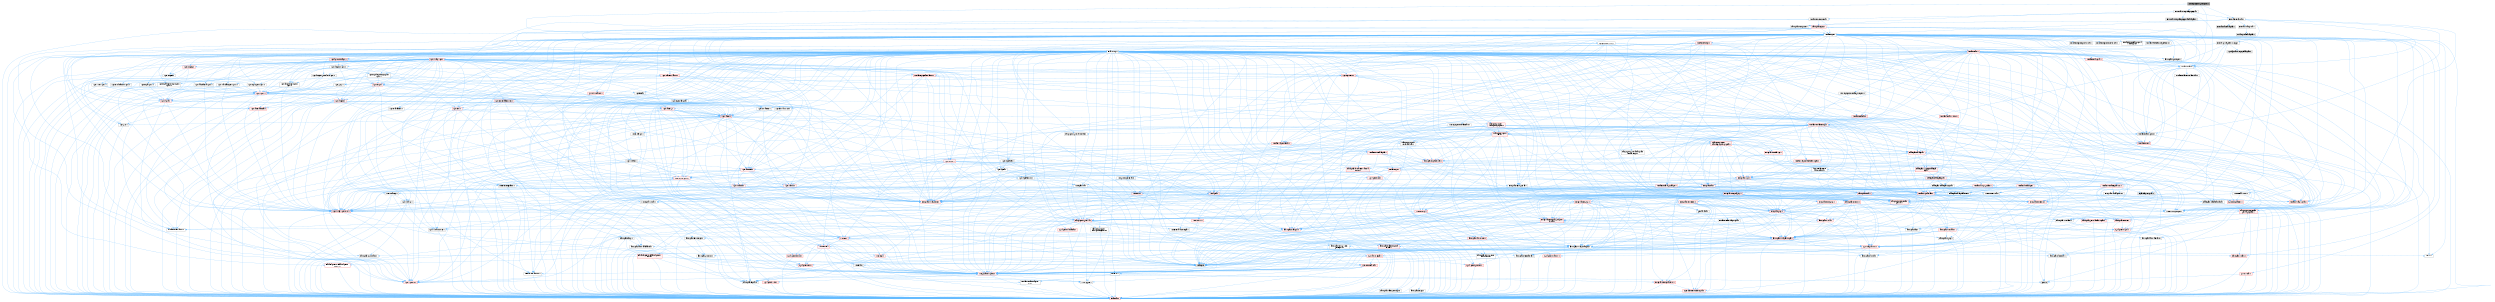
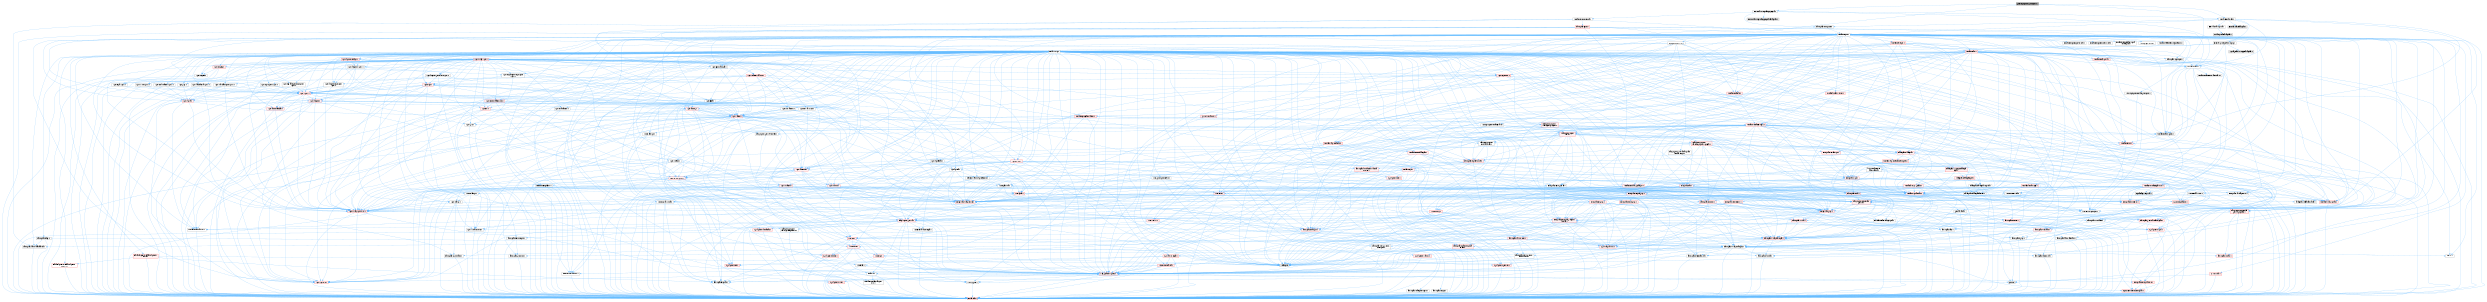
none -> (2147, 43)
(658, 79) -> (610, 52)
(1026, 178) -> (977, 178)
